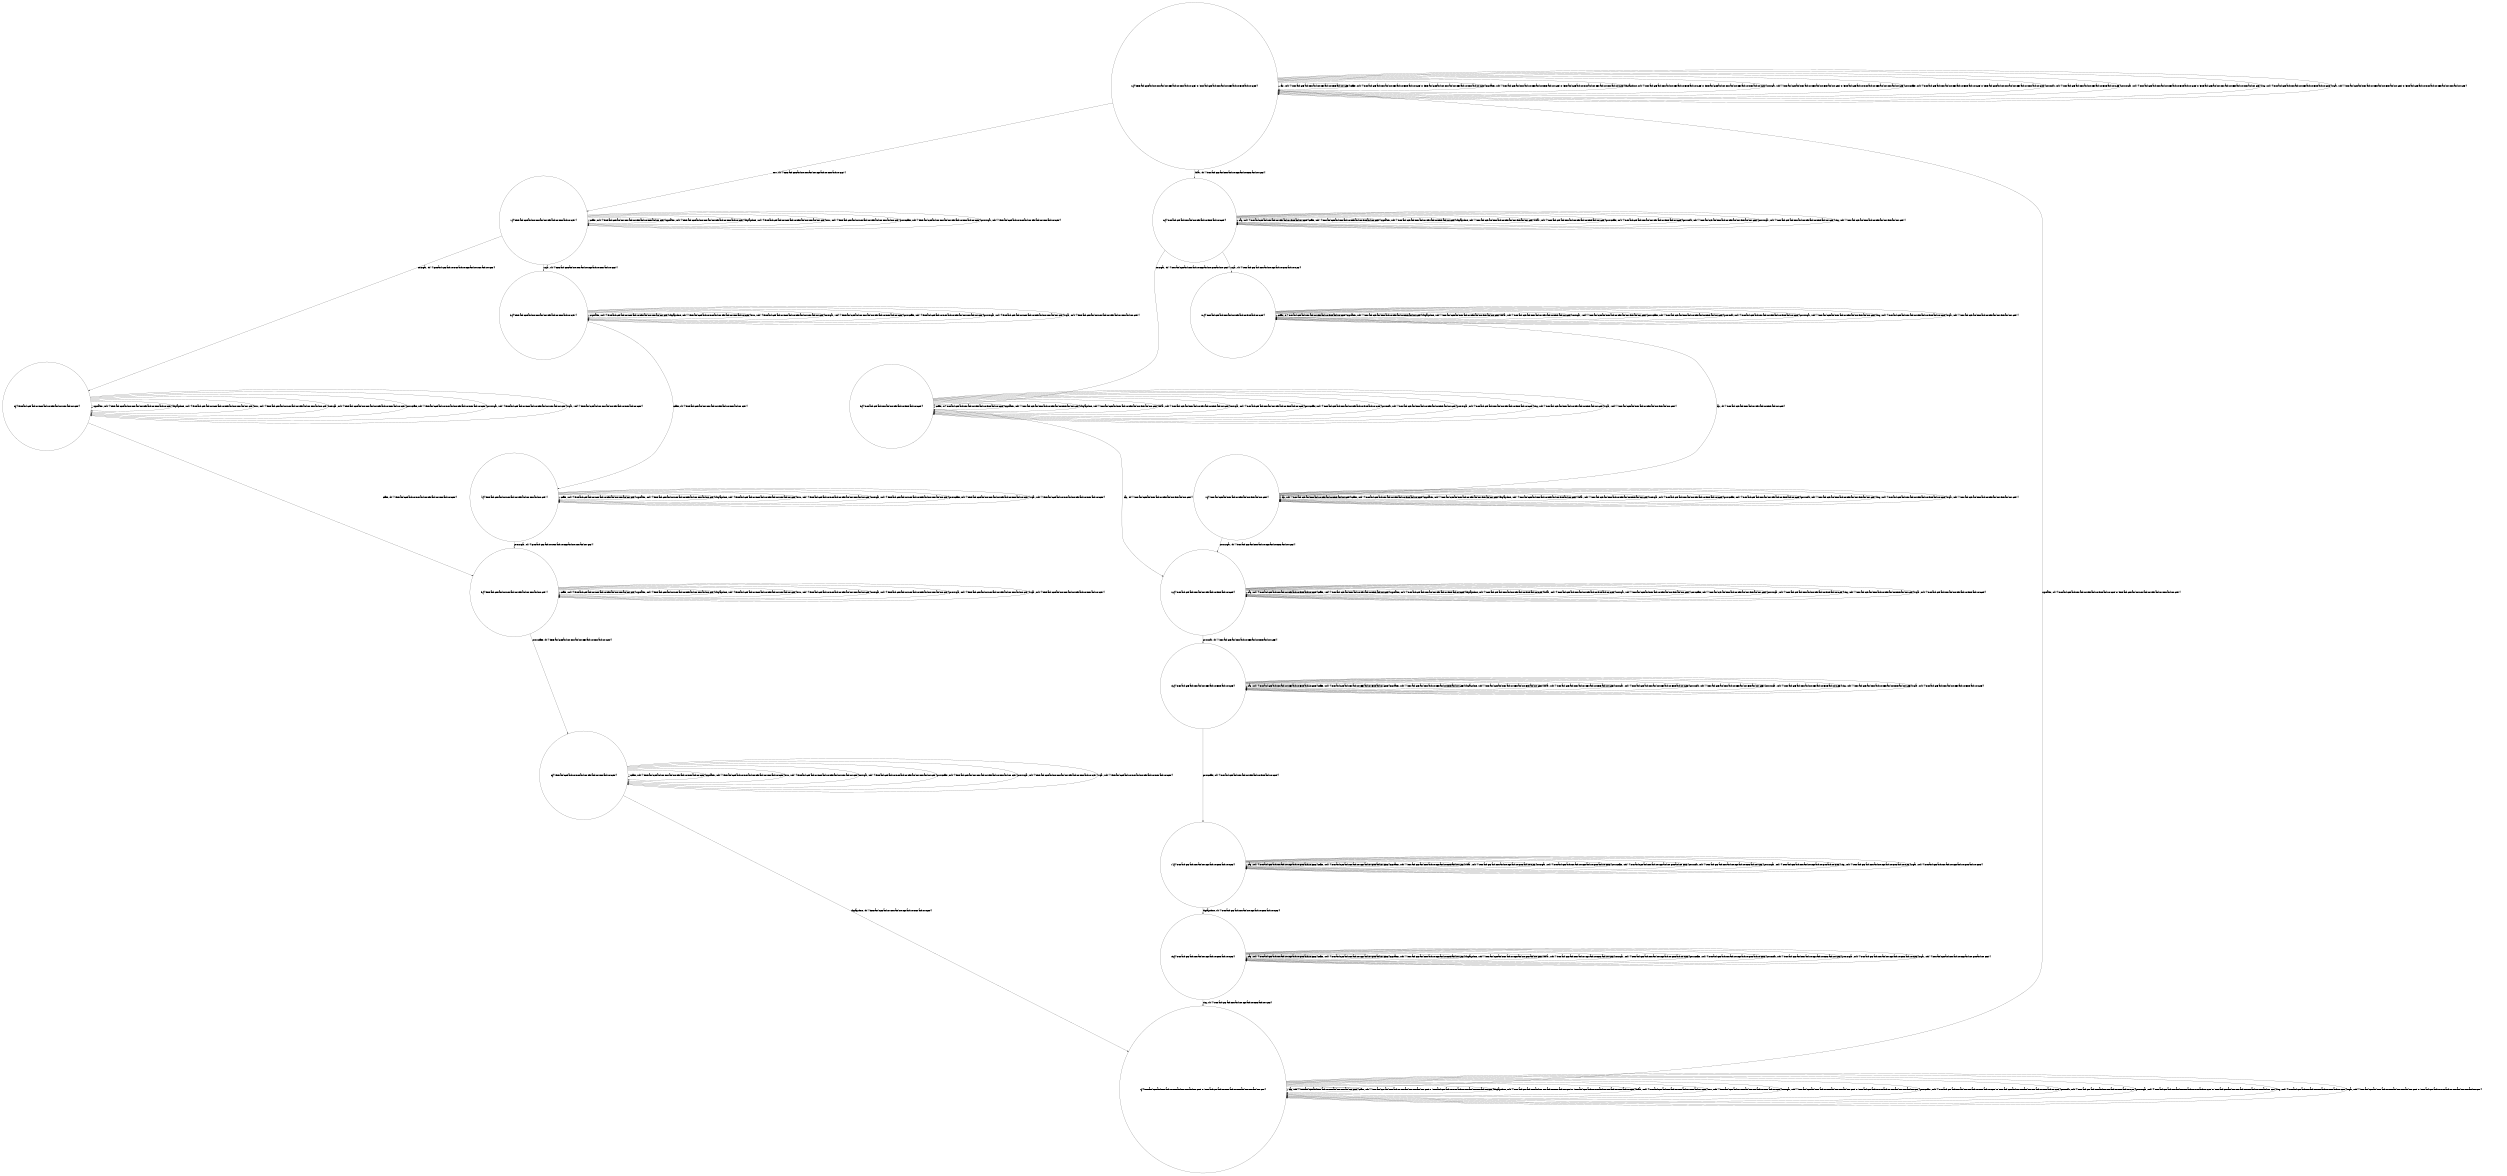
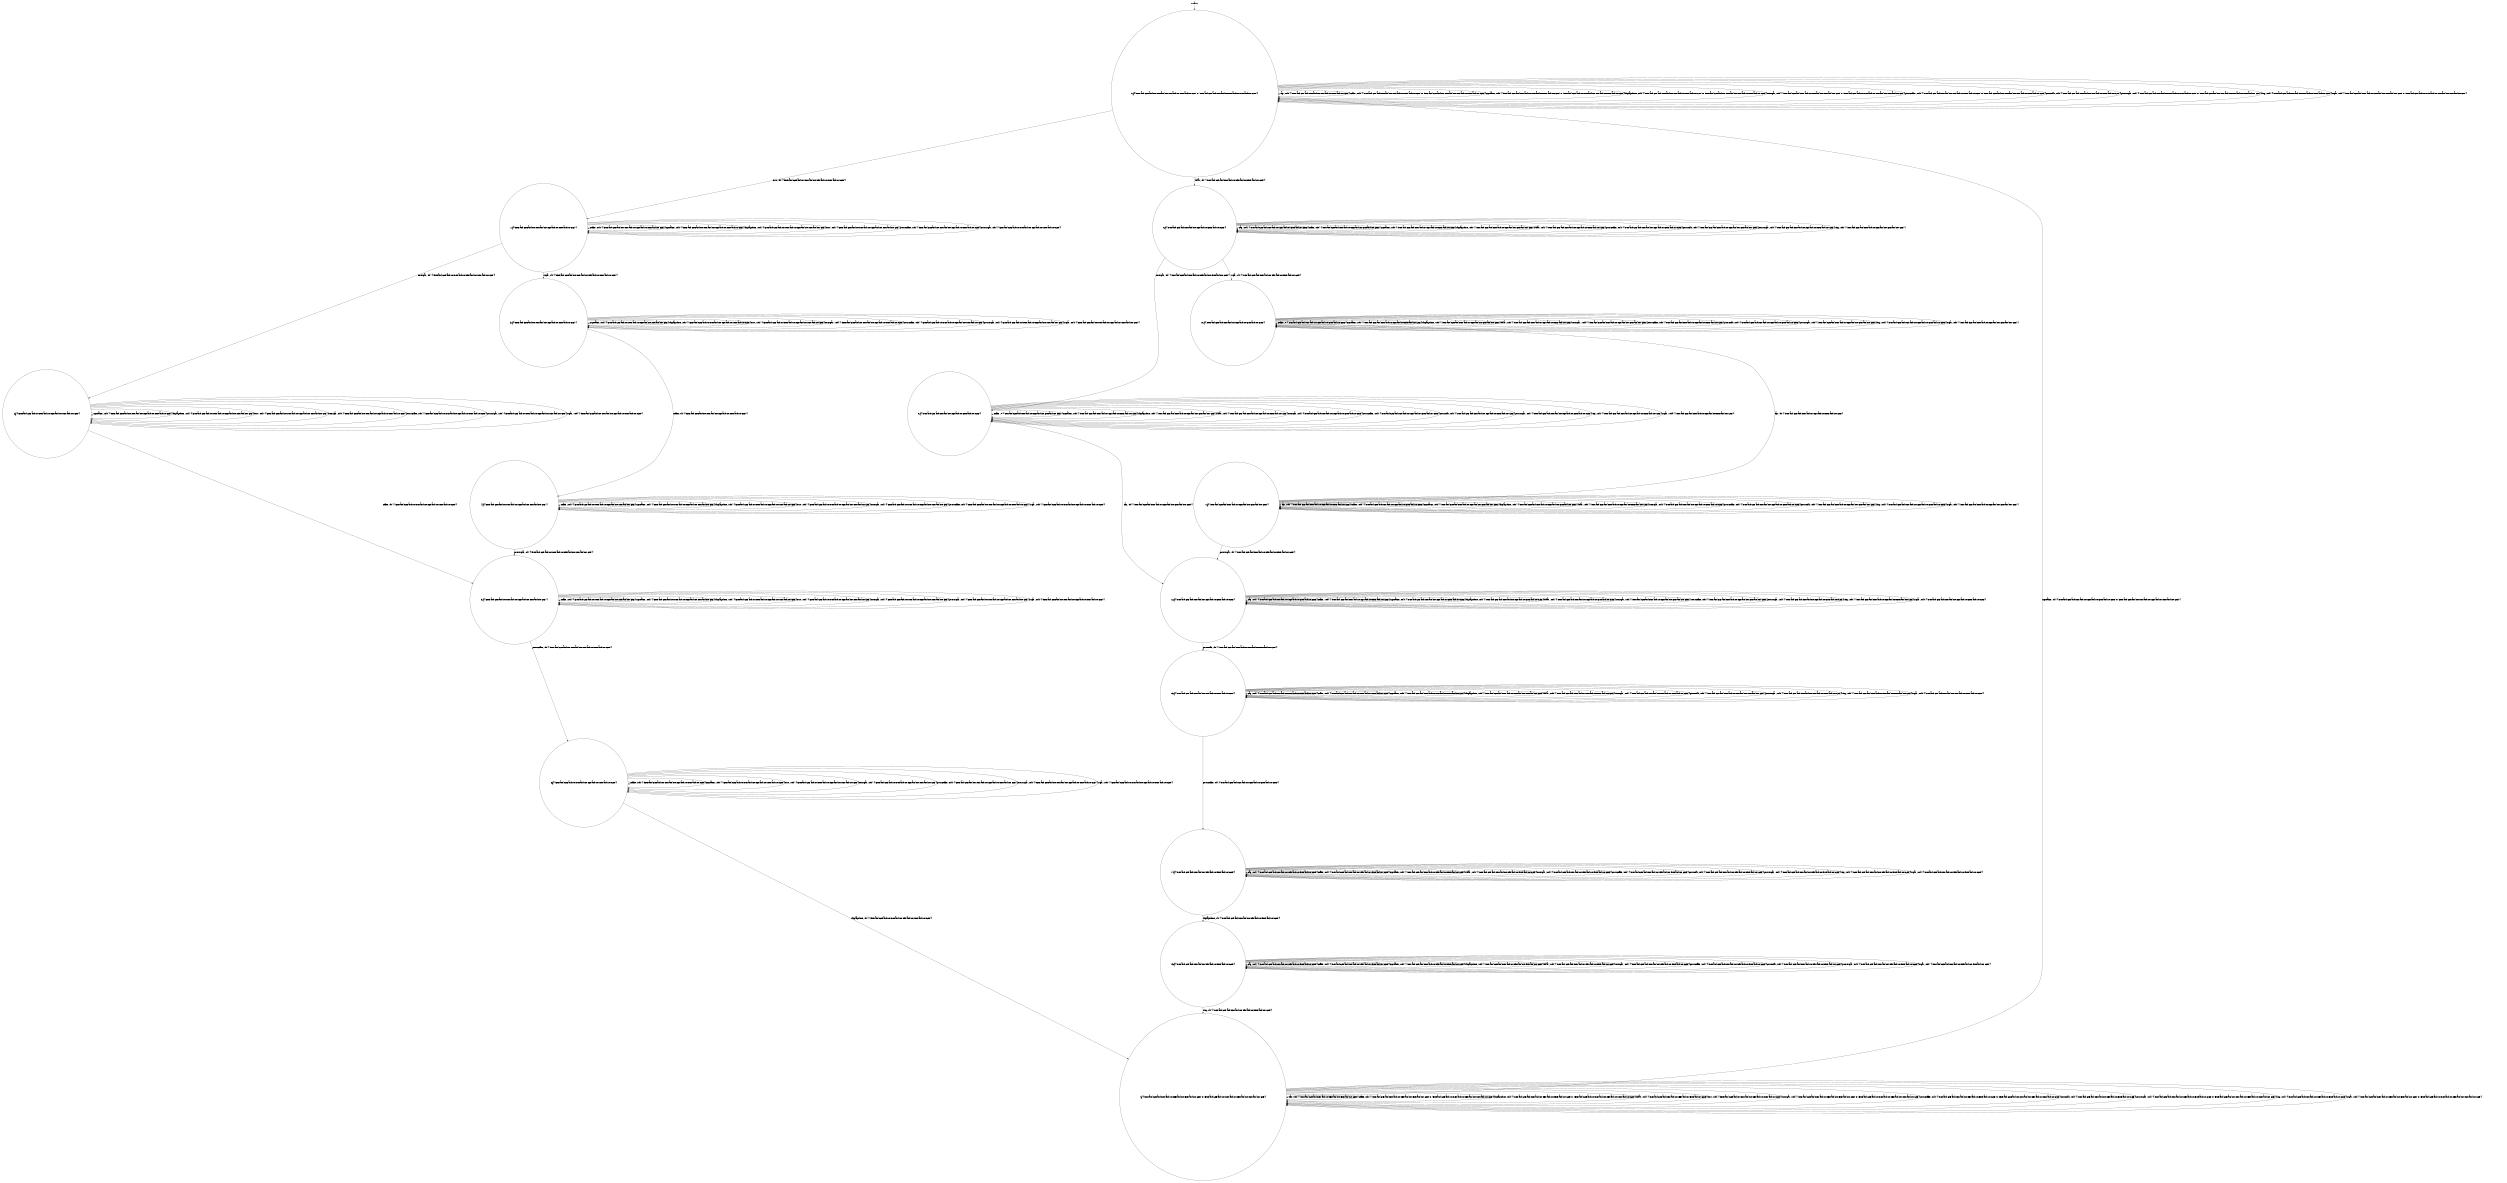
none -> (1195, 4)
